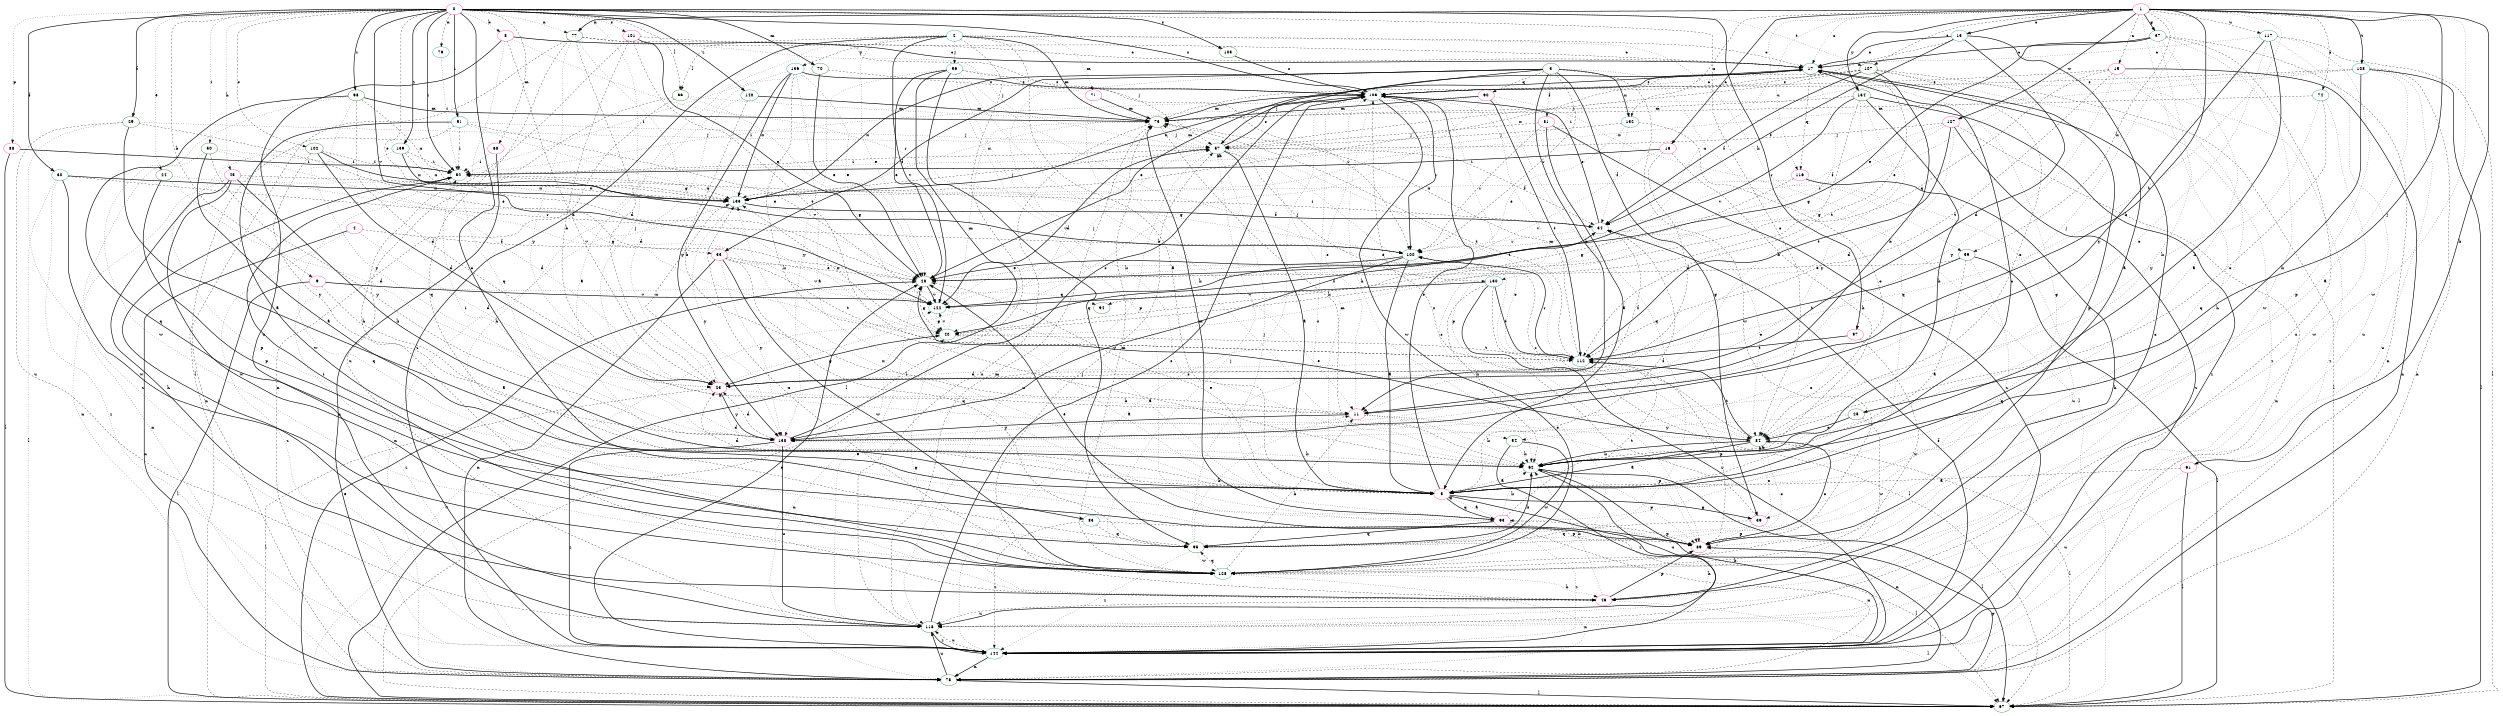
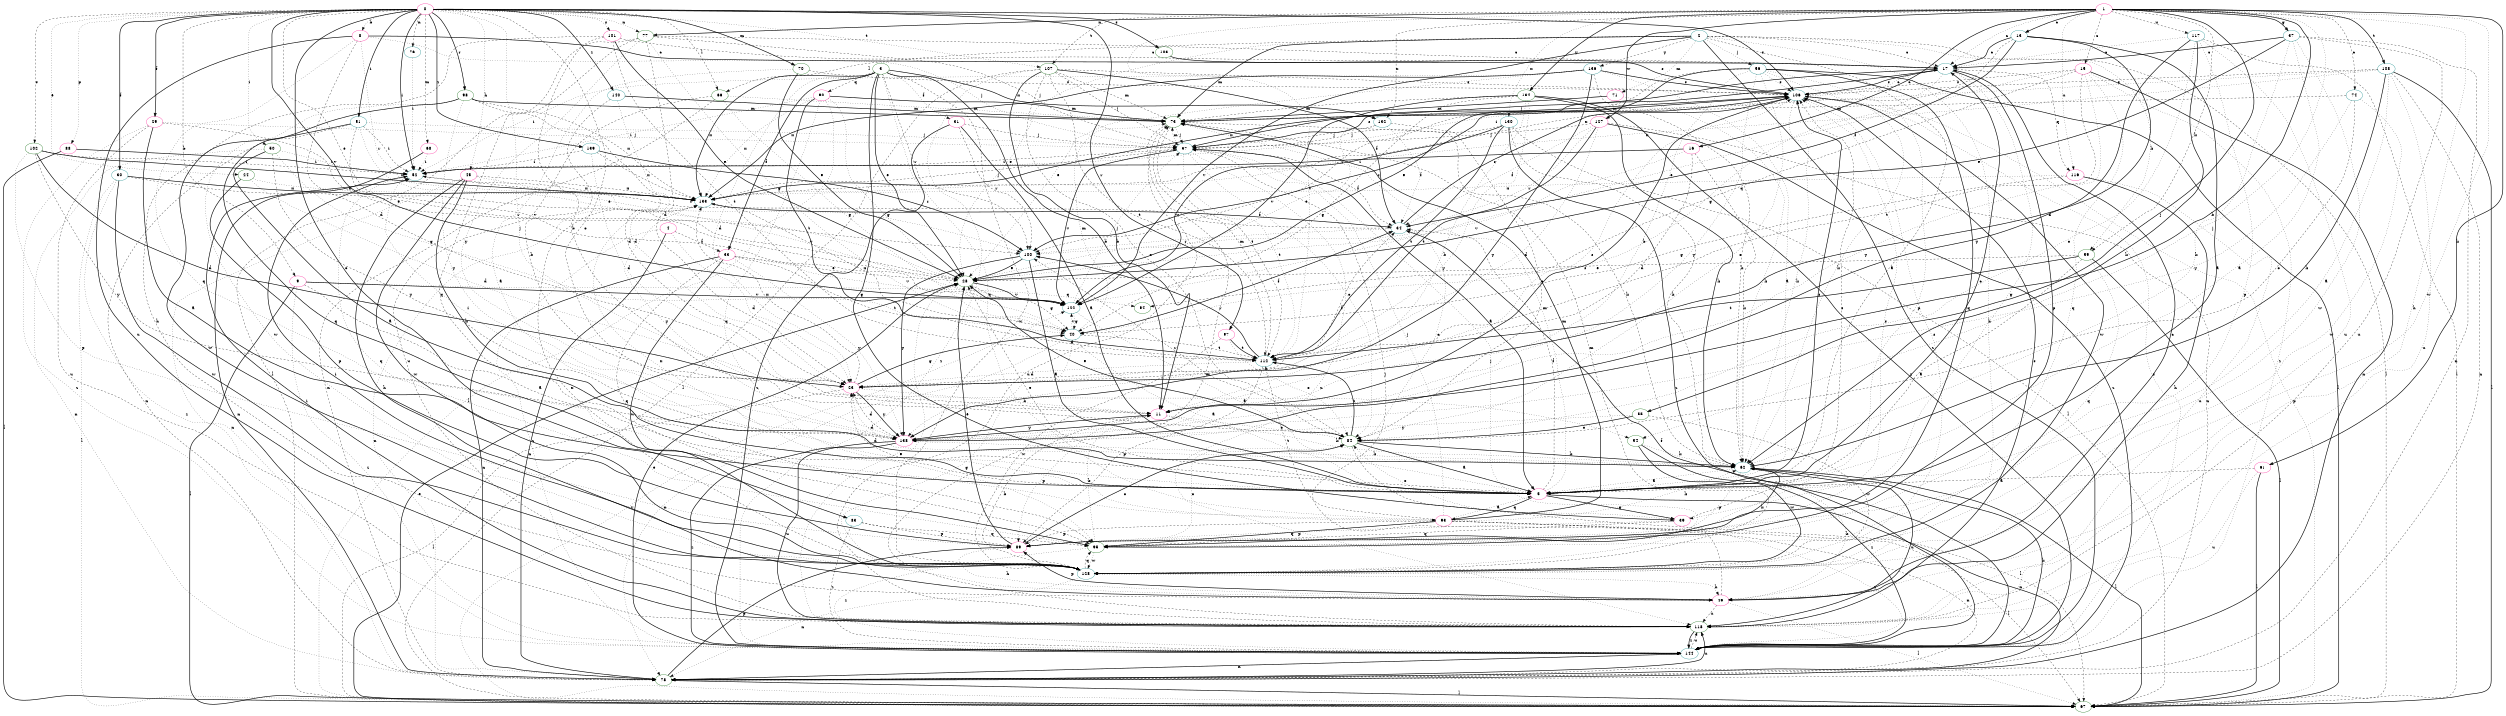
(131, 122) -> (155, 122)
(1324, 239) -> (1349, 133)
(1469, 288) -> (2271, 356)
(1856, 414) -> (1641, 414)
